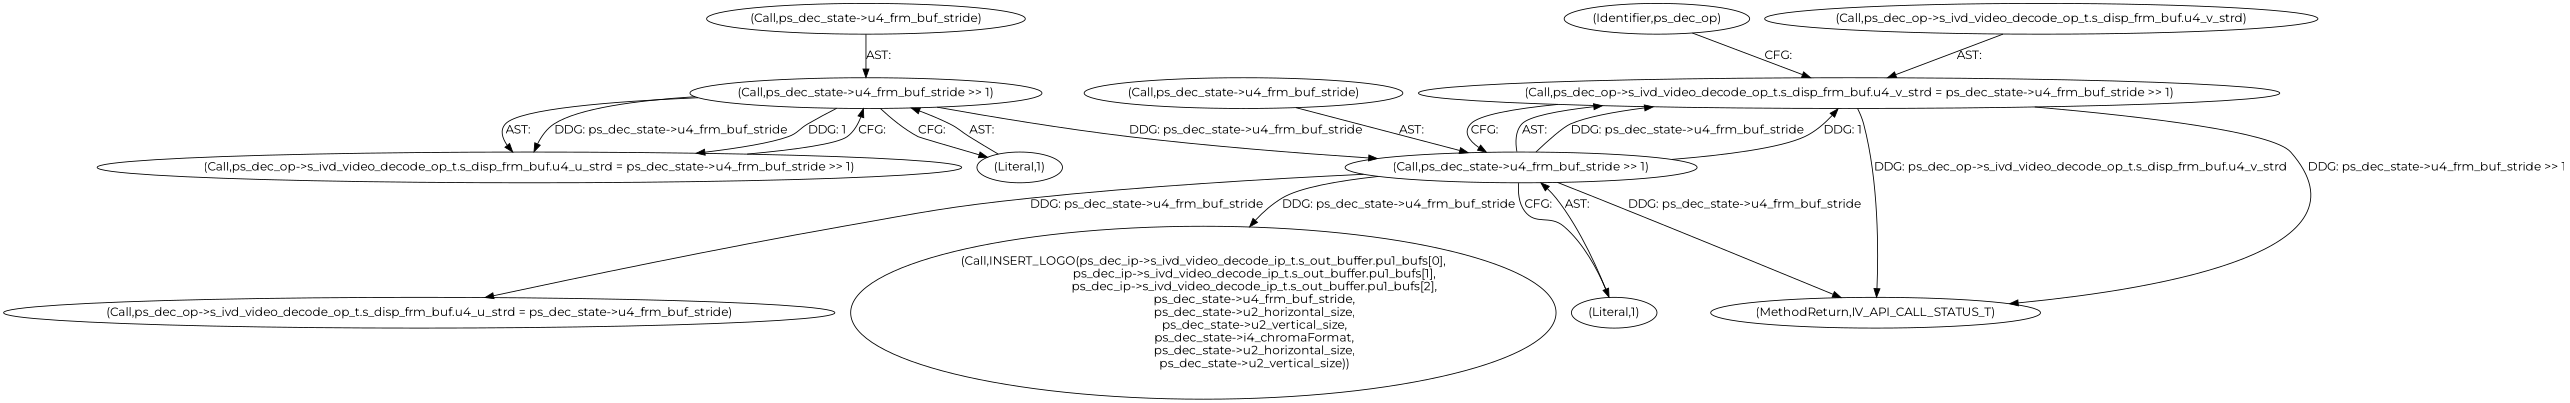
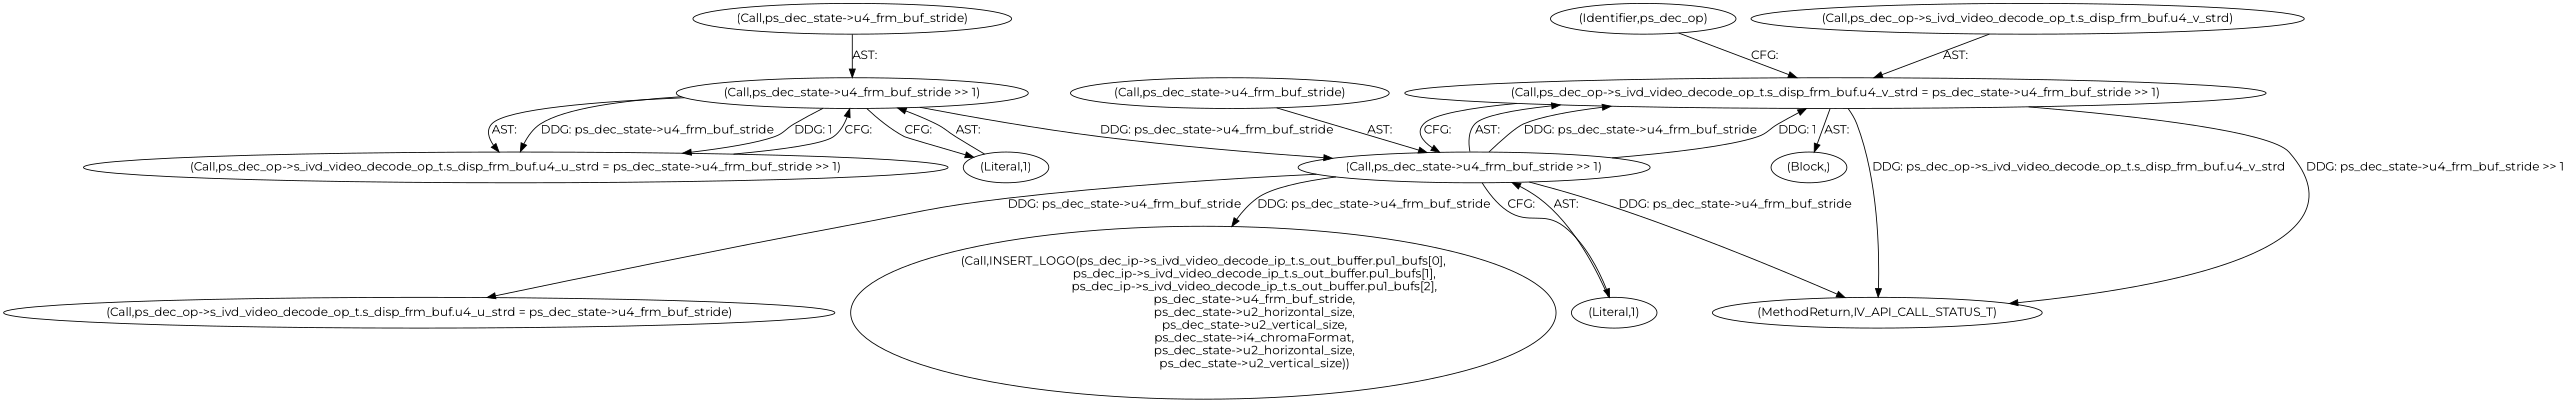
none -> (1809, 167)
